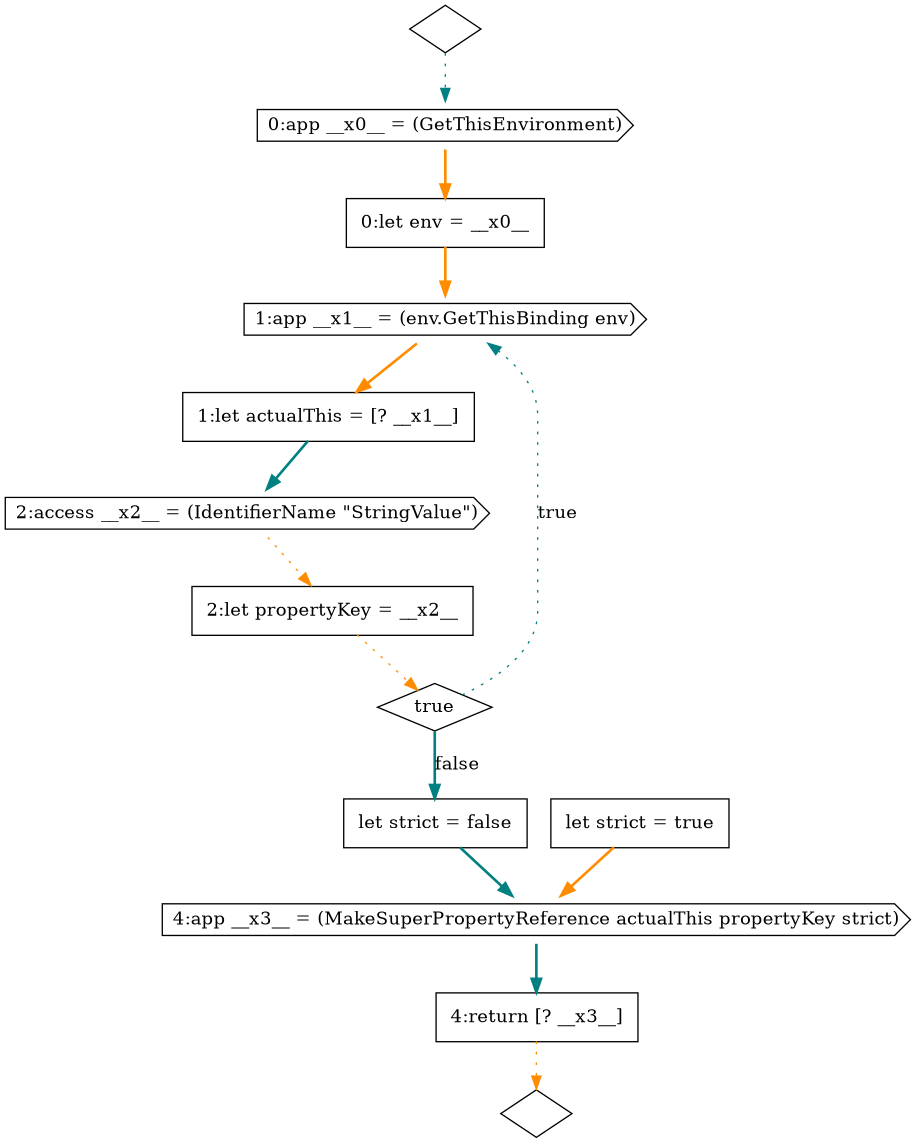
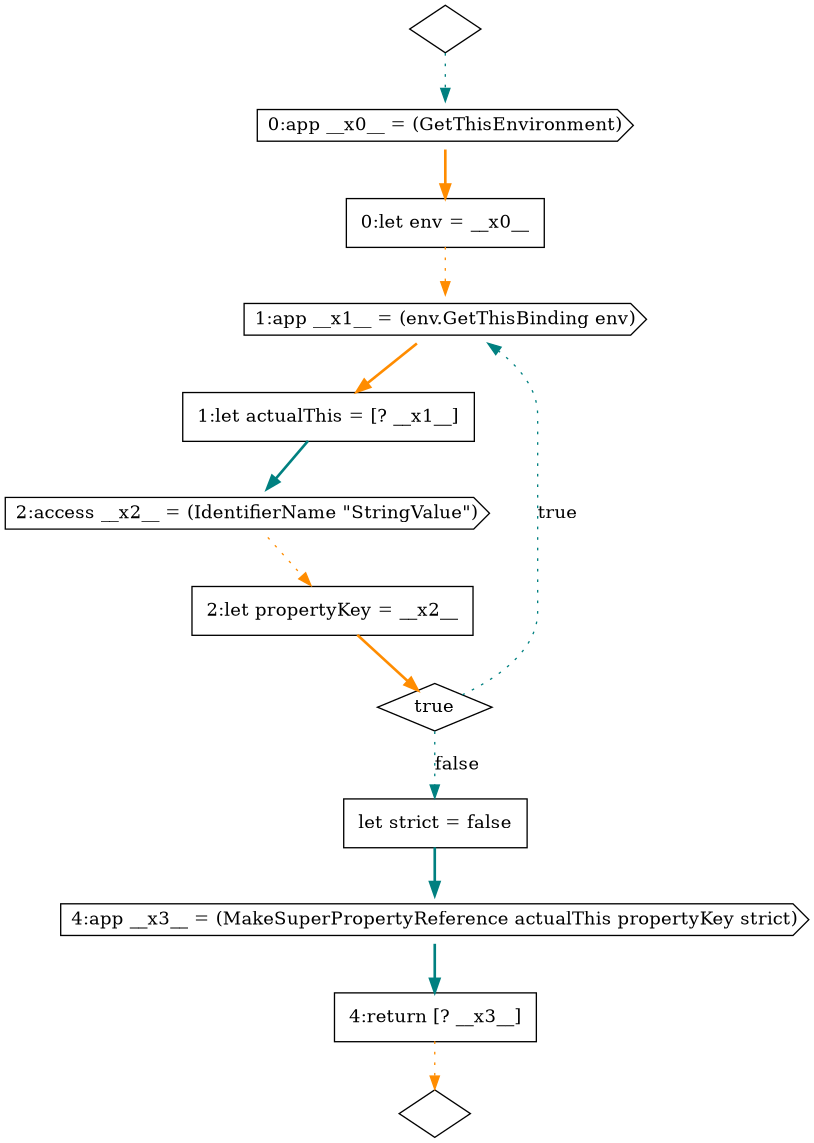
(445, 264) -> (445, 264)
(382, 658) -> (382, 658)
(435, 758) -> (435, 758)
(639, 823) -> none
